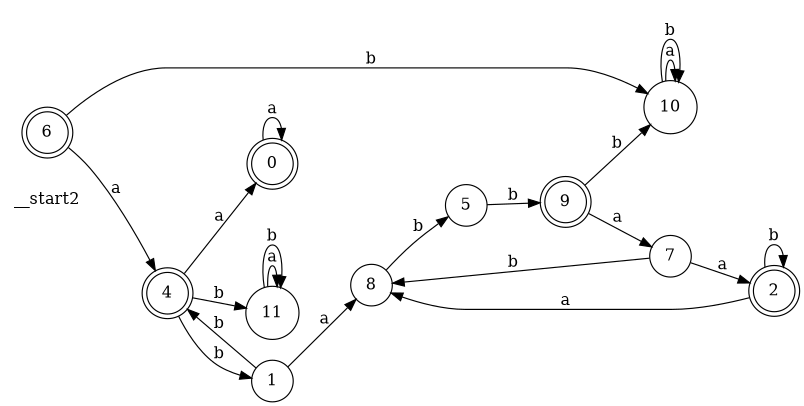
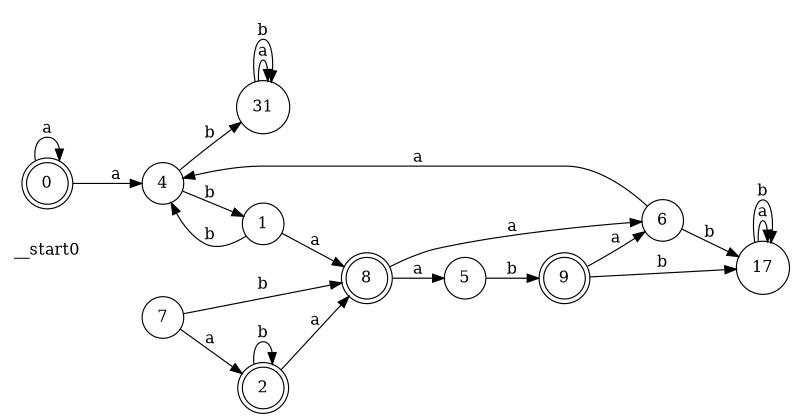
(670, 107) -> (763, 268)
(47, 133) -> (663, 220)
(47, 200) -> (47, 250)
(419, 227) -> (418, 270)
(615, 227) -> (612, 253)
(216, 233) -> (102, 183)
none -> (508, 236)
(372, 285) -> (367, 278)
(168, 293) -> (163, 183)
(272, 313) -> (263, 107)
